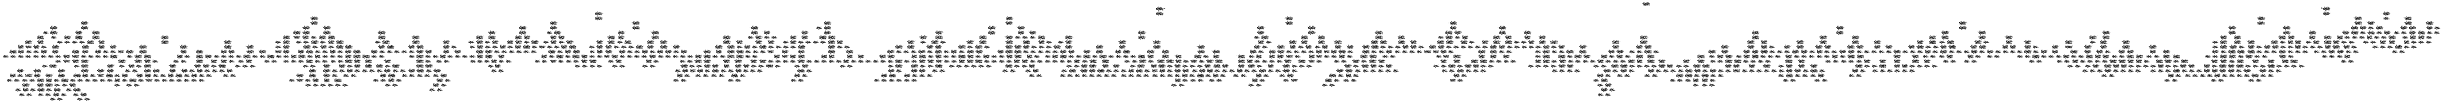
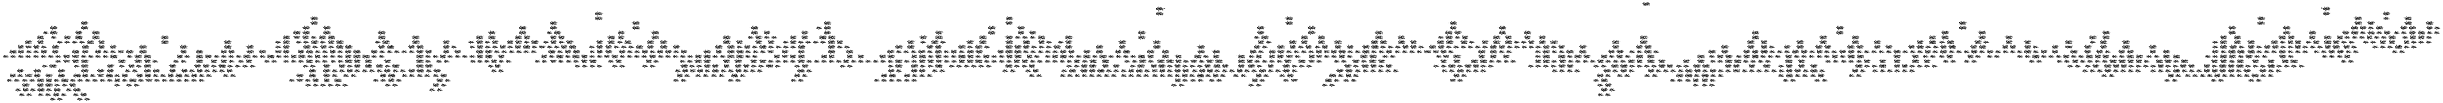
(1326, 52) -> (1326, 52)
none -> (1358, 52)
(412, 57) -> none
none -> (230, 66)
